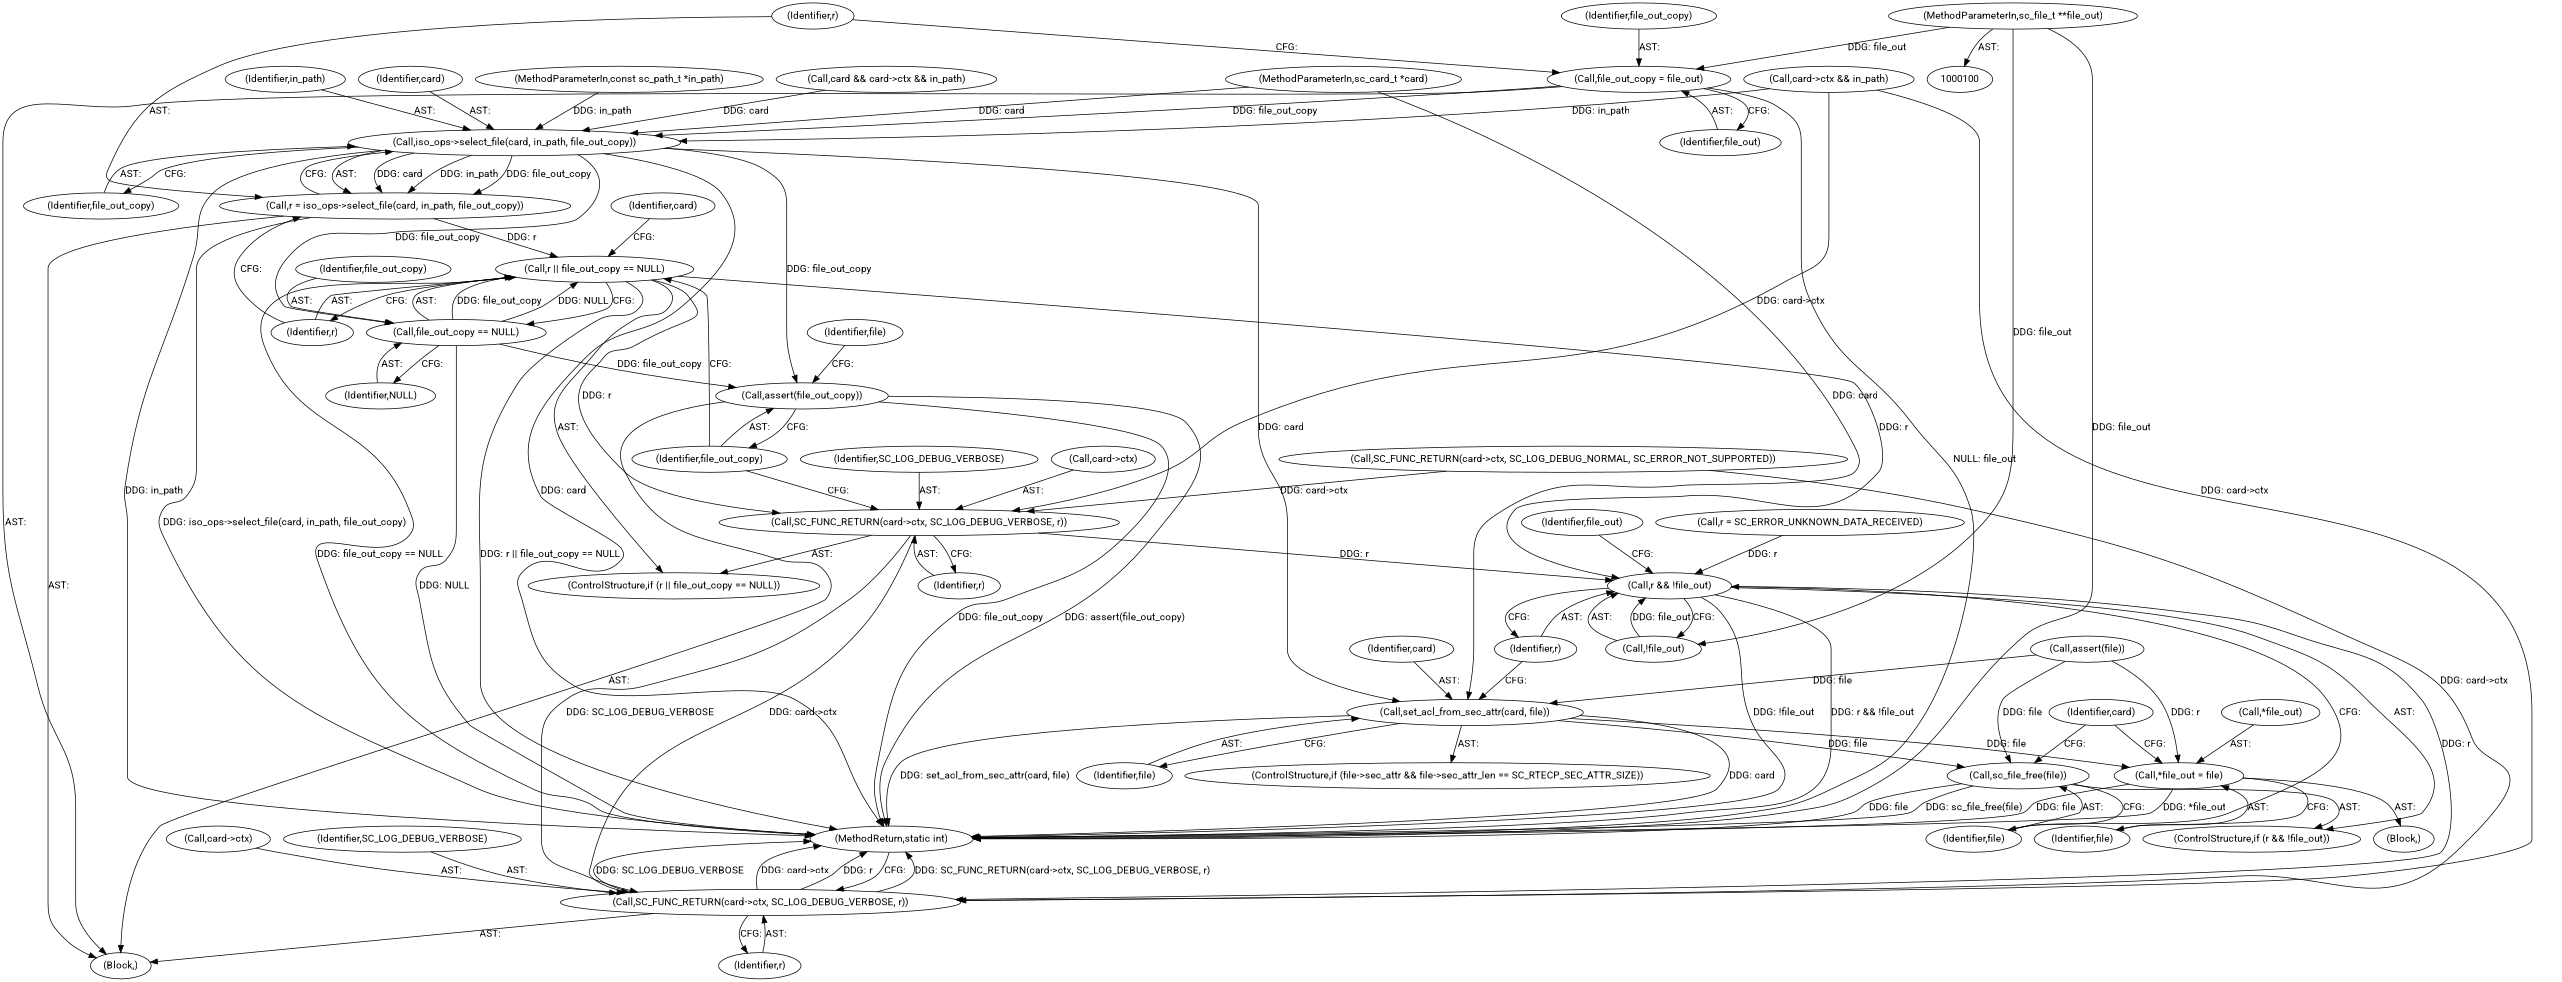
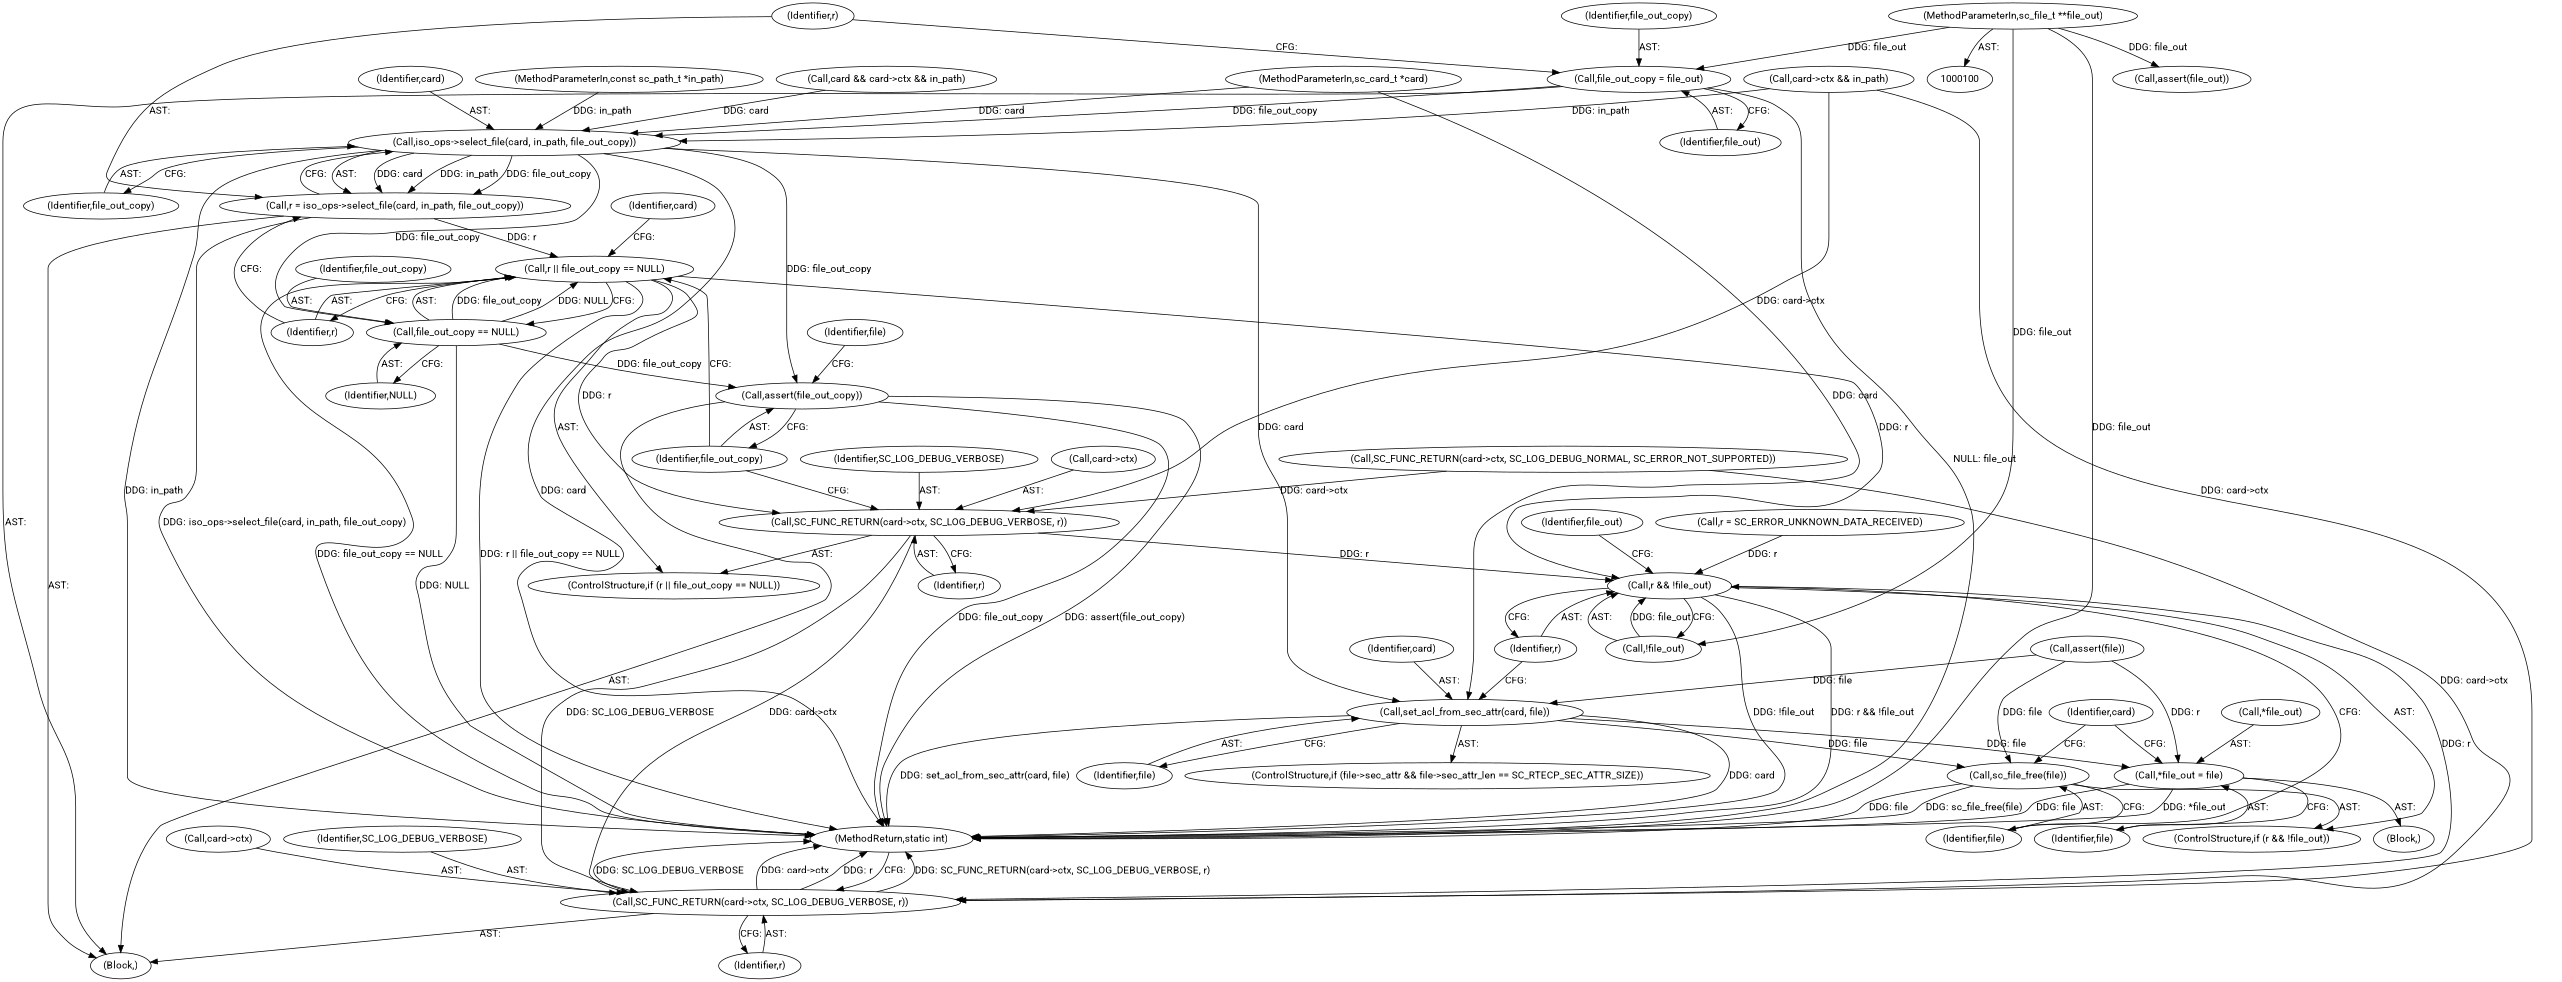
(285, 79) -> none
none -> (2182, 79)
